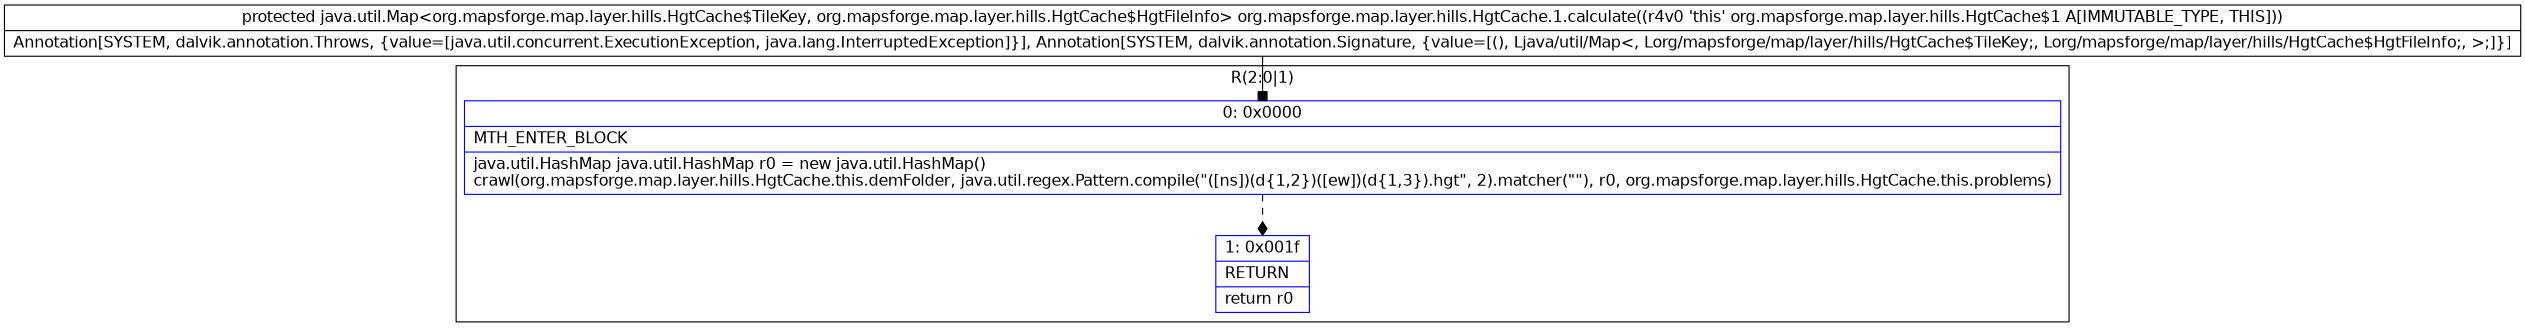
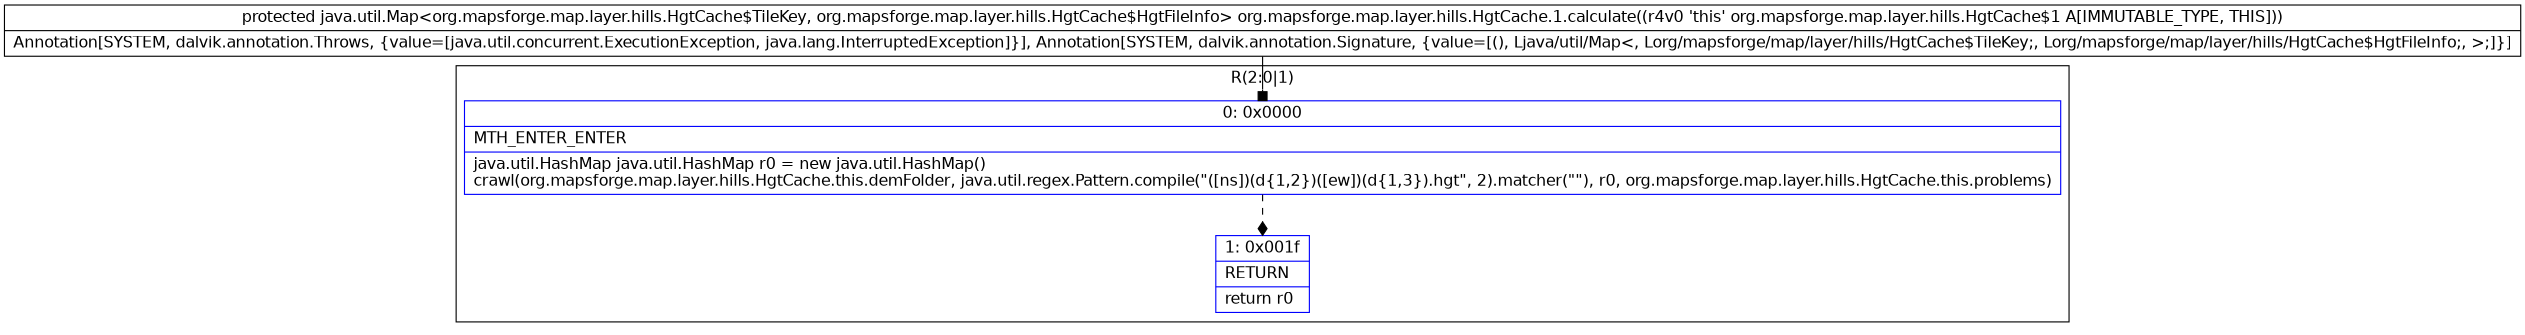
(551, 139) -> (550, 139)
